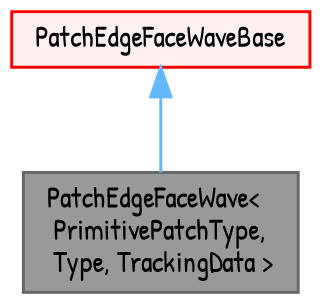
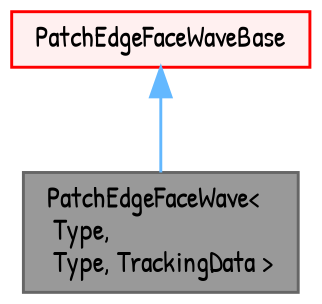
(161, 232) -> (161, 232)
